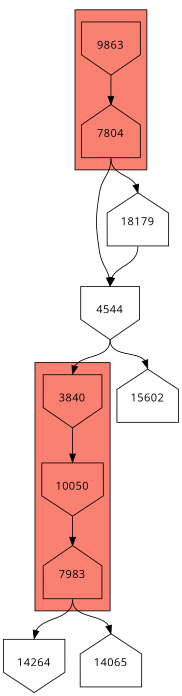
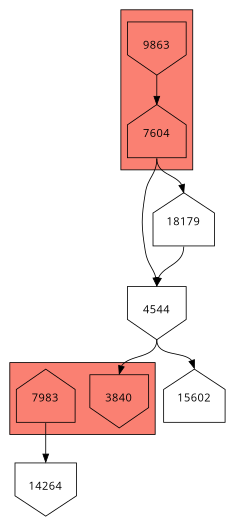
(111, 134) -> (157, 134)
(73, 487) -> none
(111, 663) -> none
